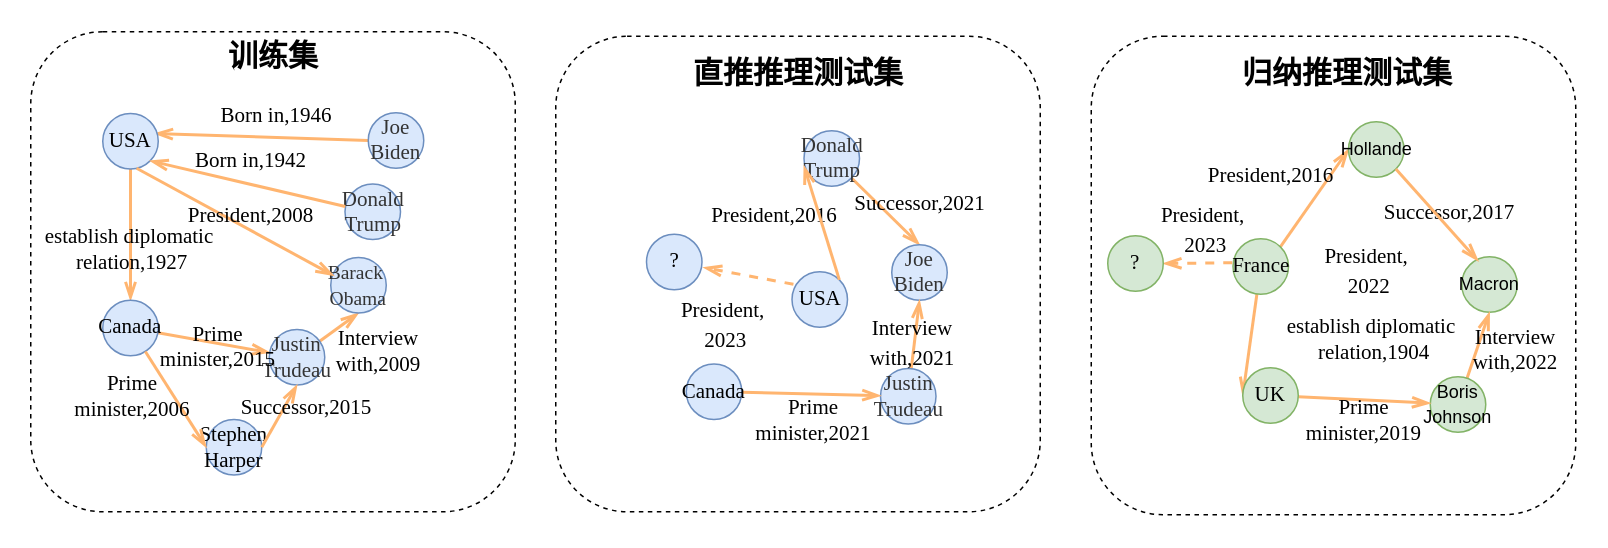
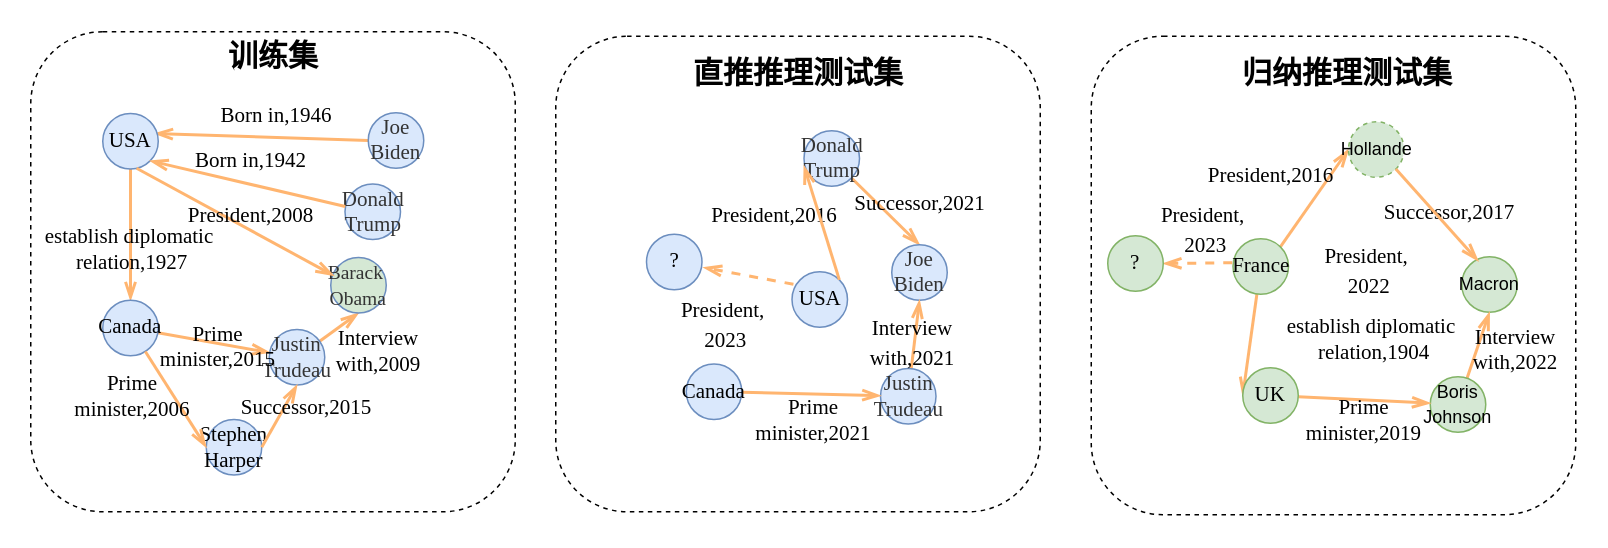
(1376, 149) -> (1376, 149)
(359, 285) -> (359, 285)
